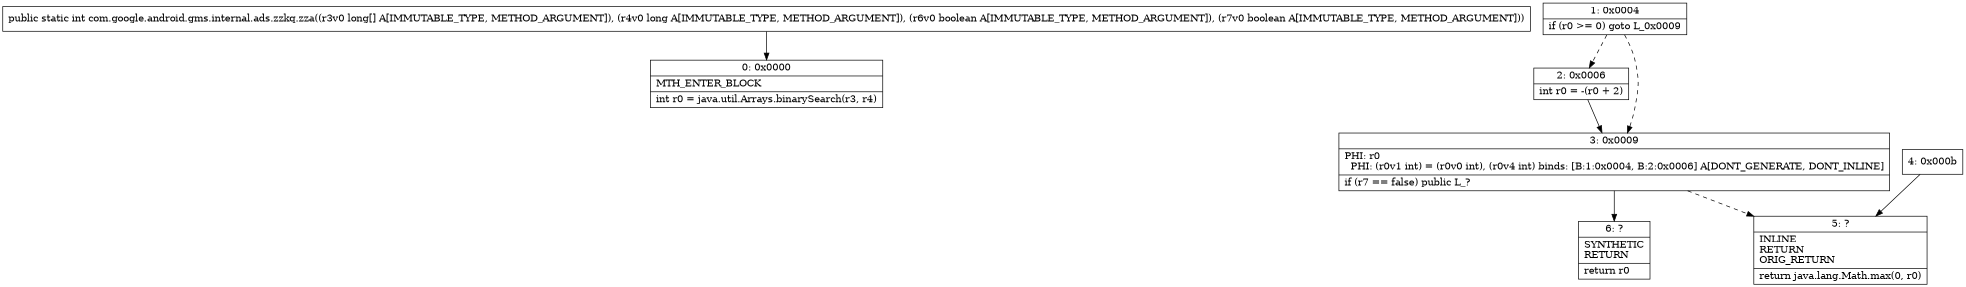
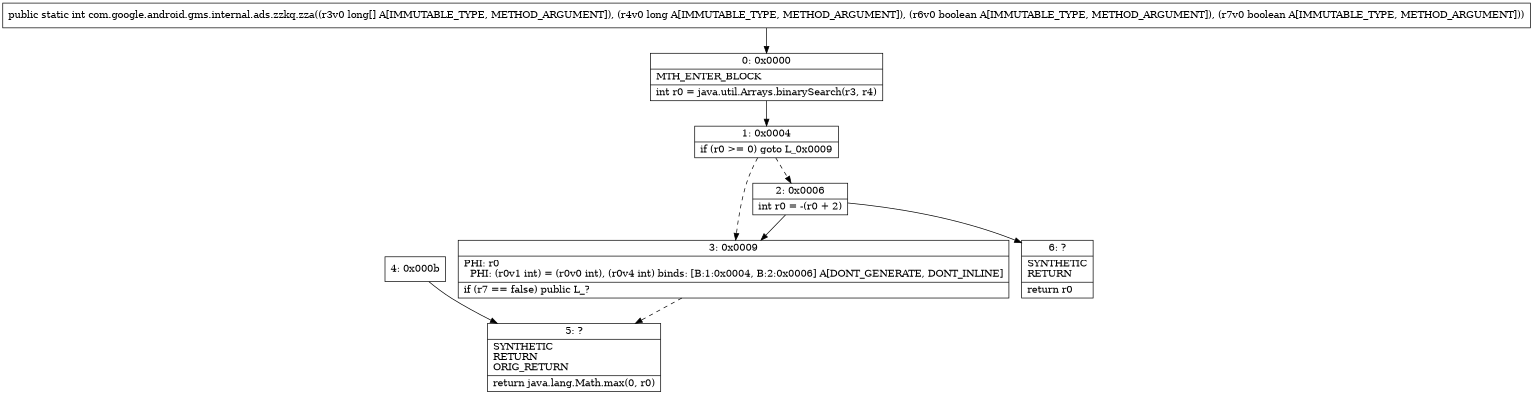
none -> (767, 110)
(1614, 202) -> (933, 216)
(1778, 240) -> (523, 347)
